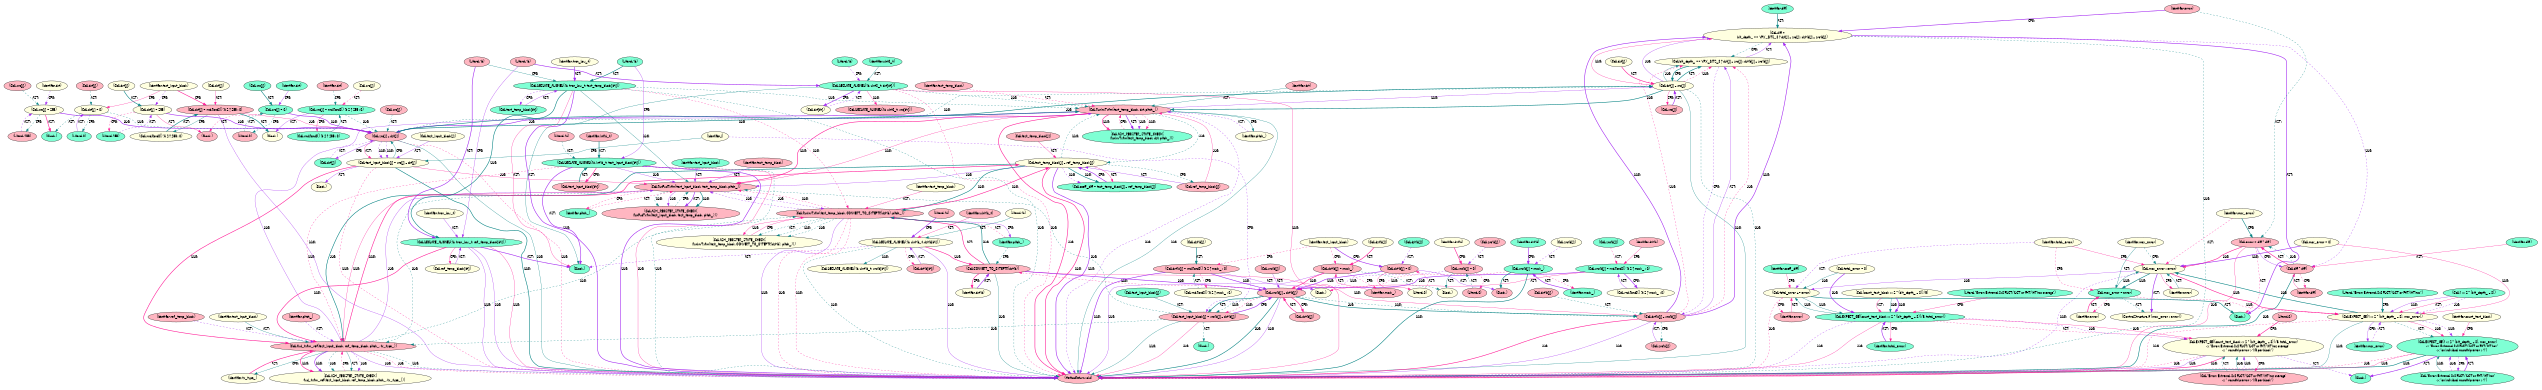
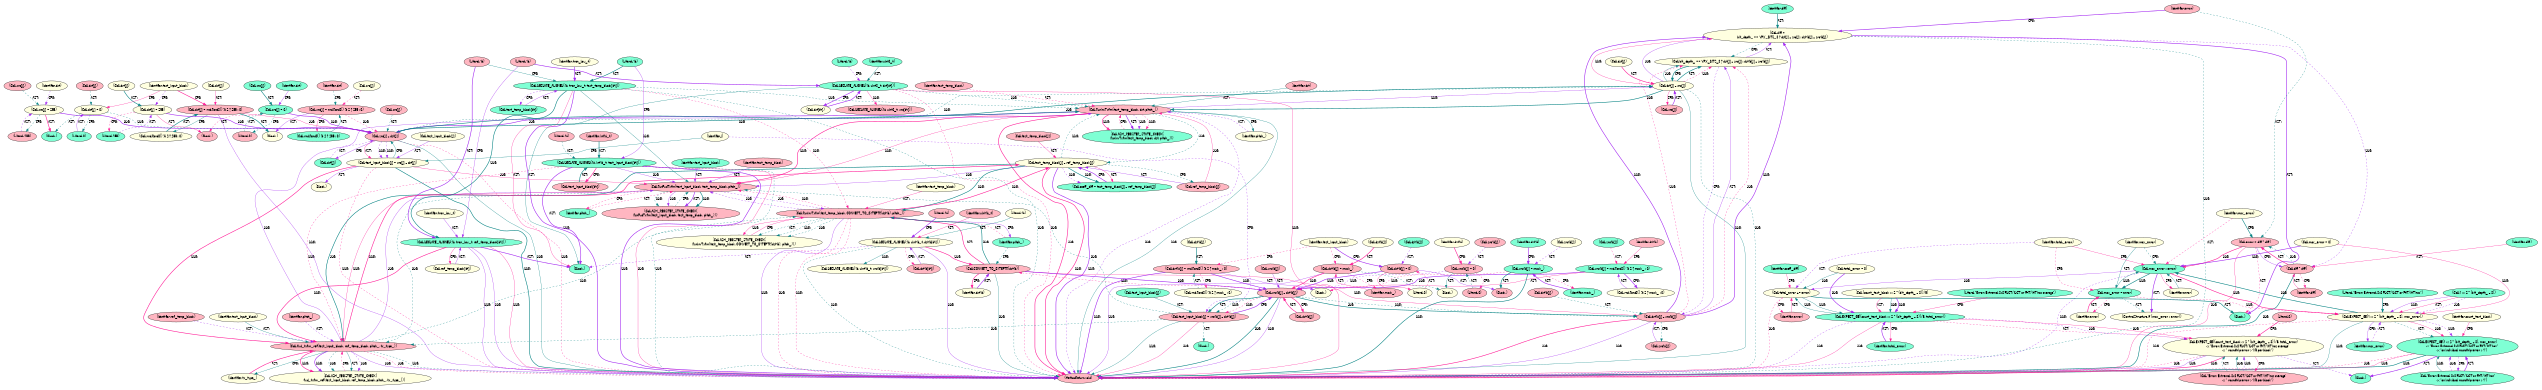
(842, 102) -> (842, 102)
(336, 110) -> (336, 110)
(360, 123) -> (360, 123)
(2159, 269) -> (2159, 269)
